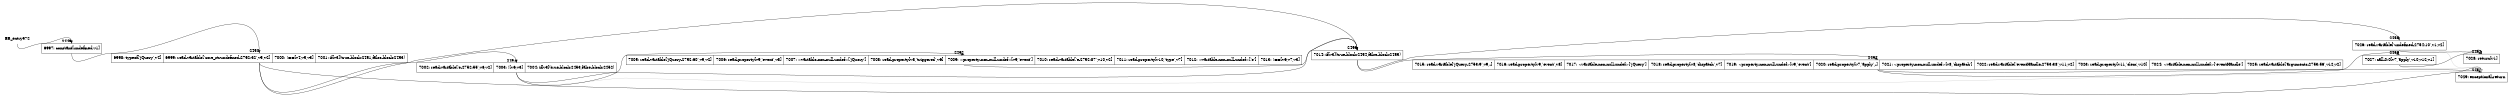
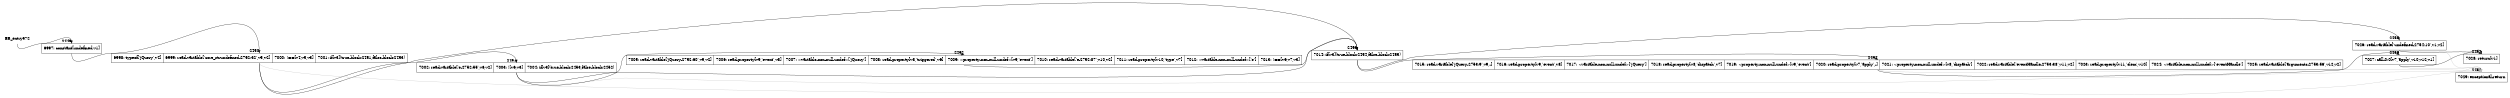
(2178, 71) -> (2178, 71)
(1371, 93) -> (1371, 93)
